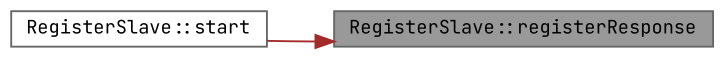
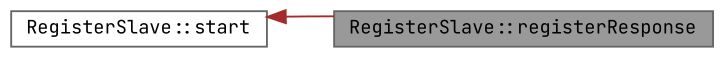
(291, 41) -> (310, 16)
